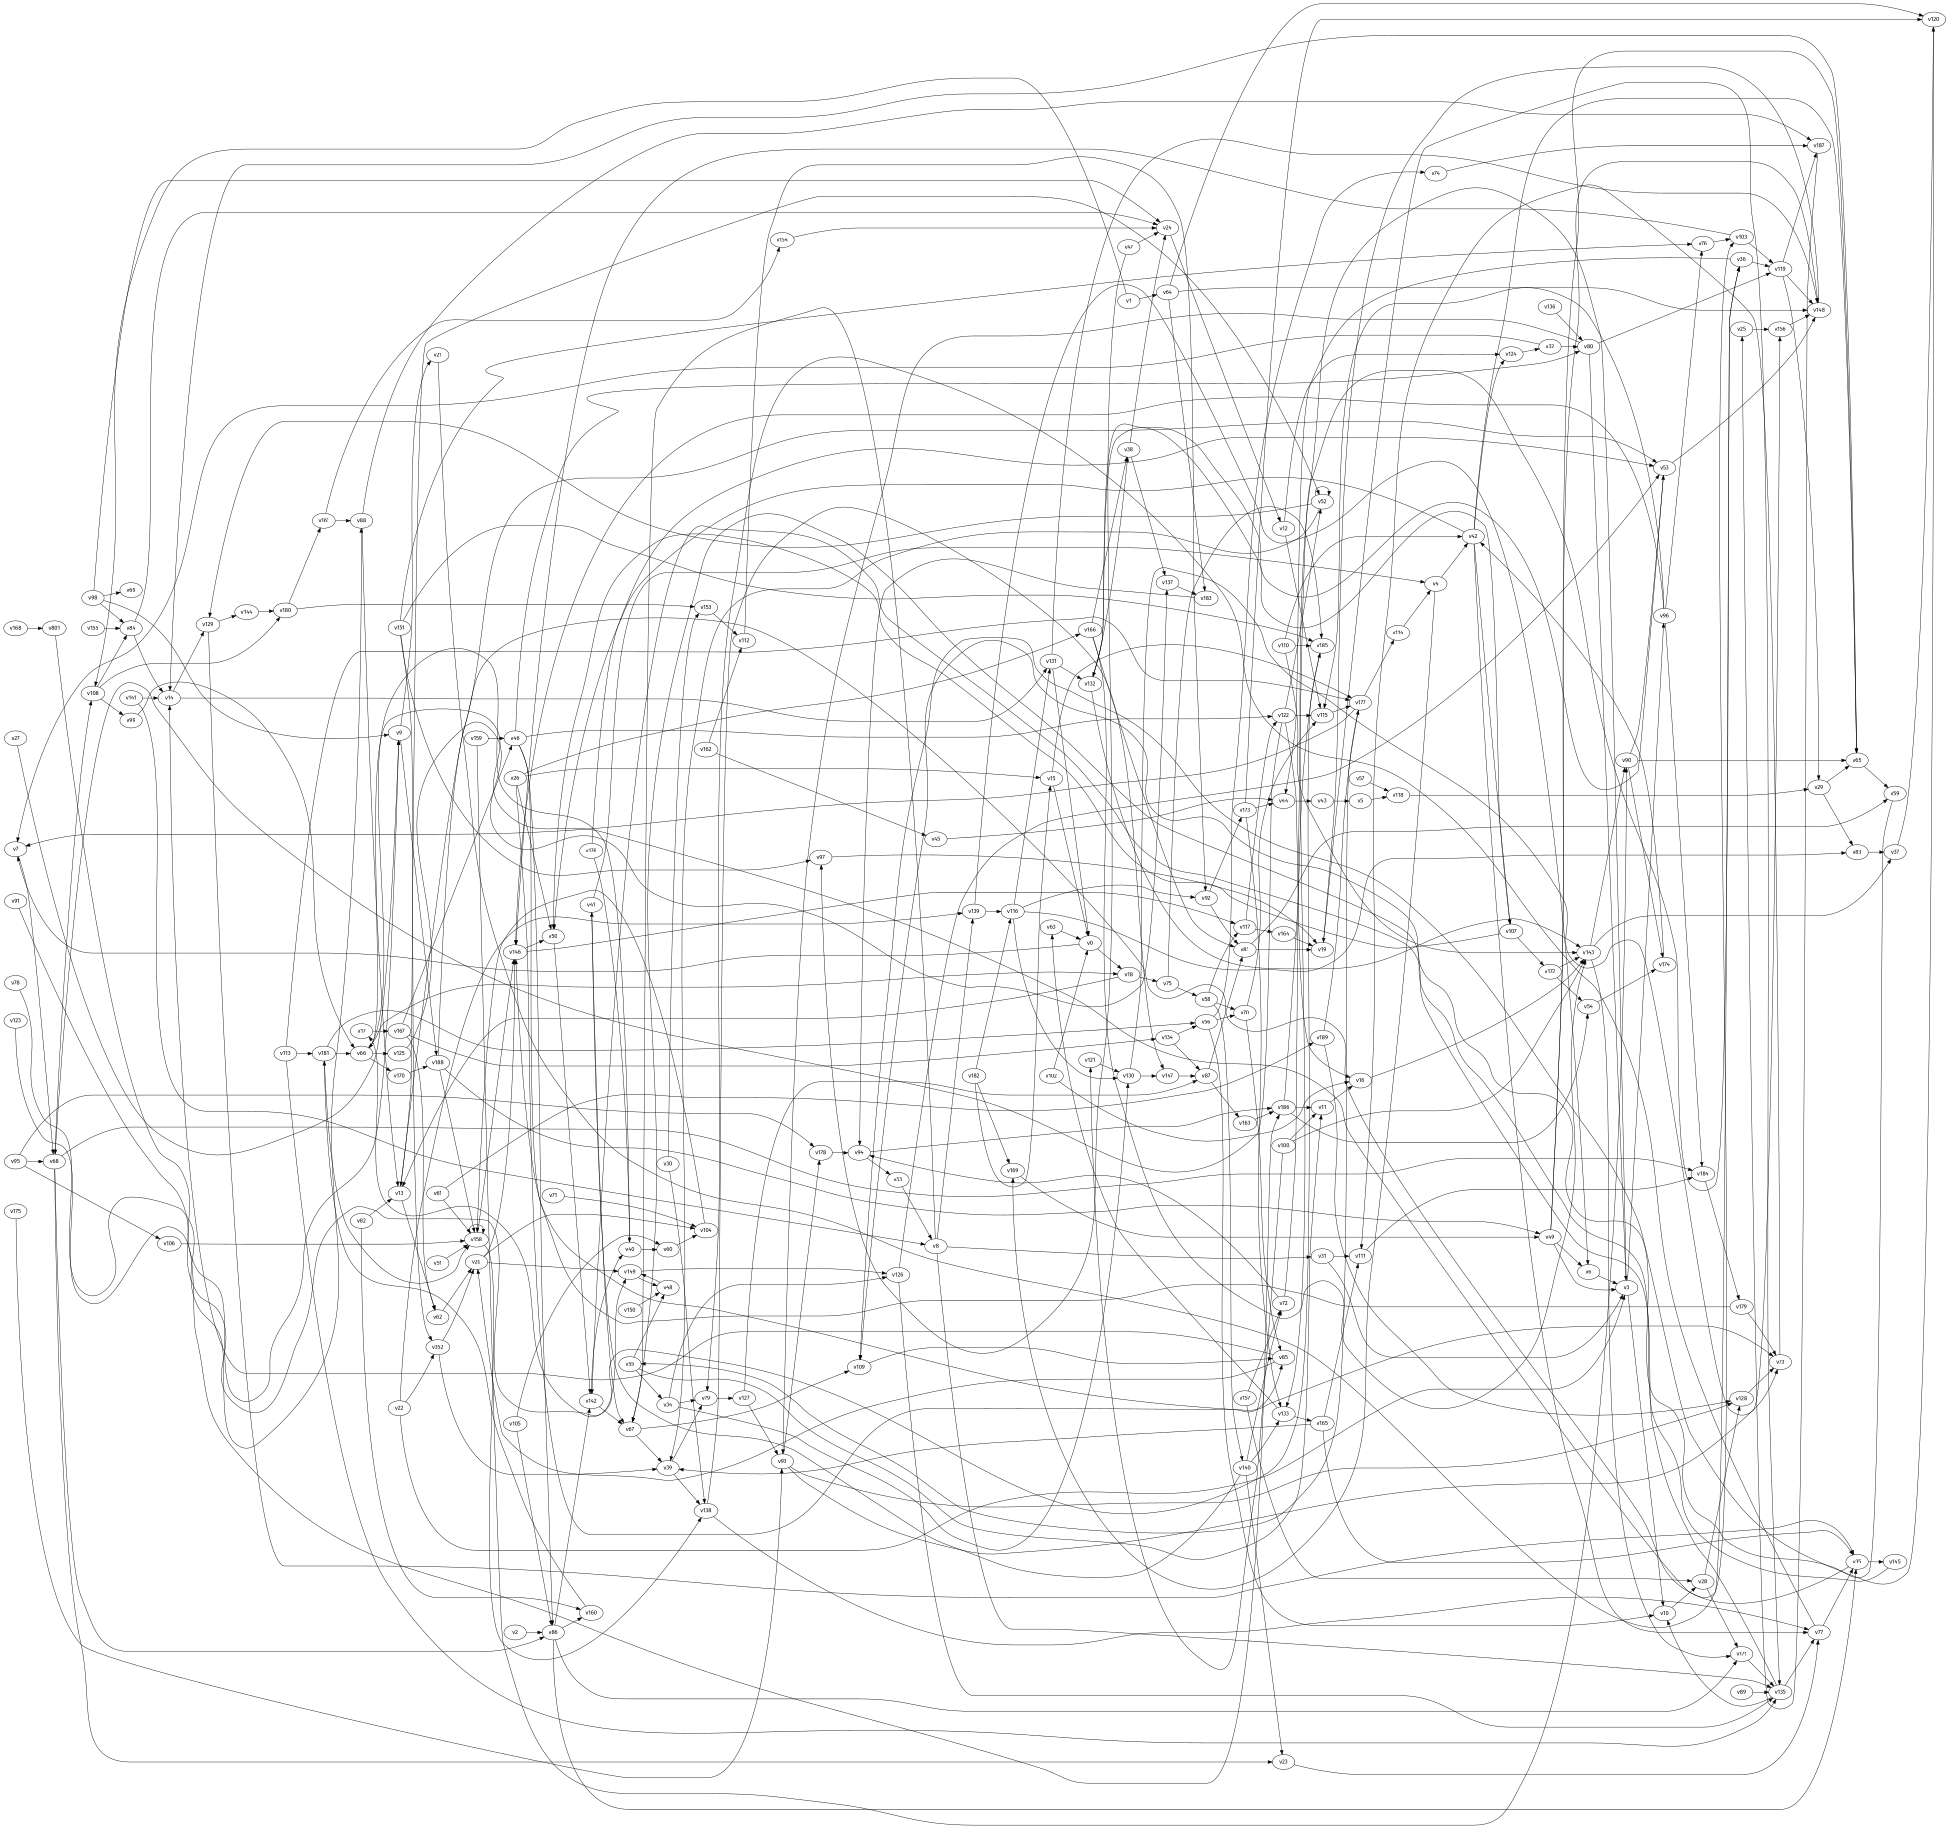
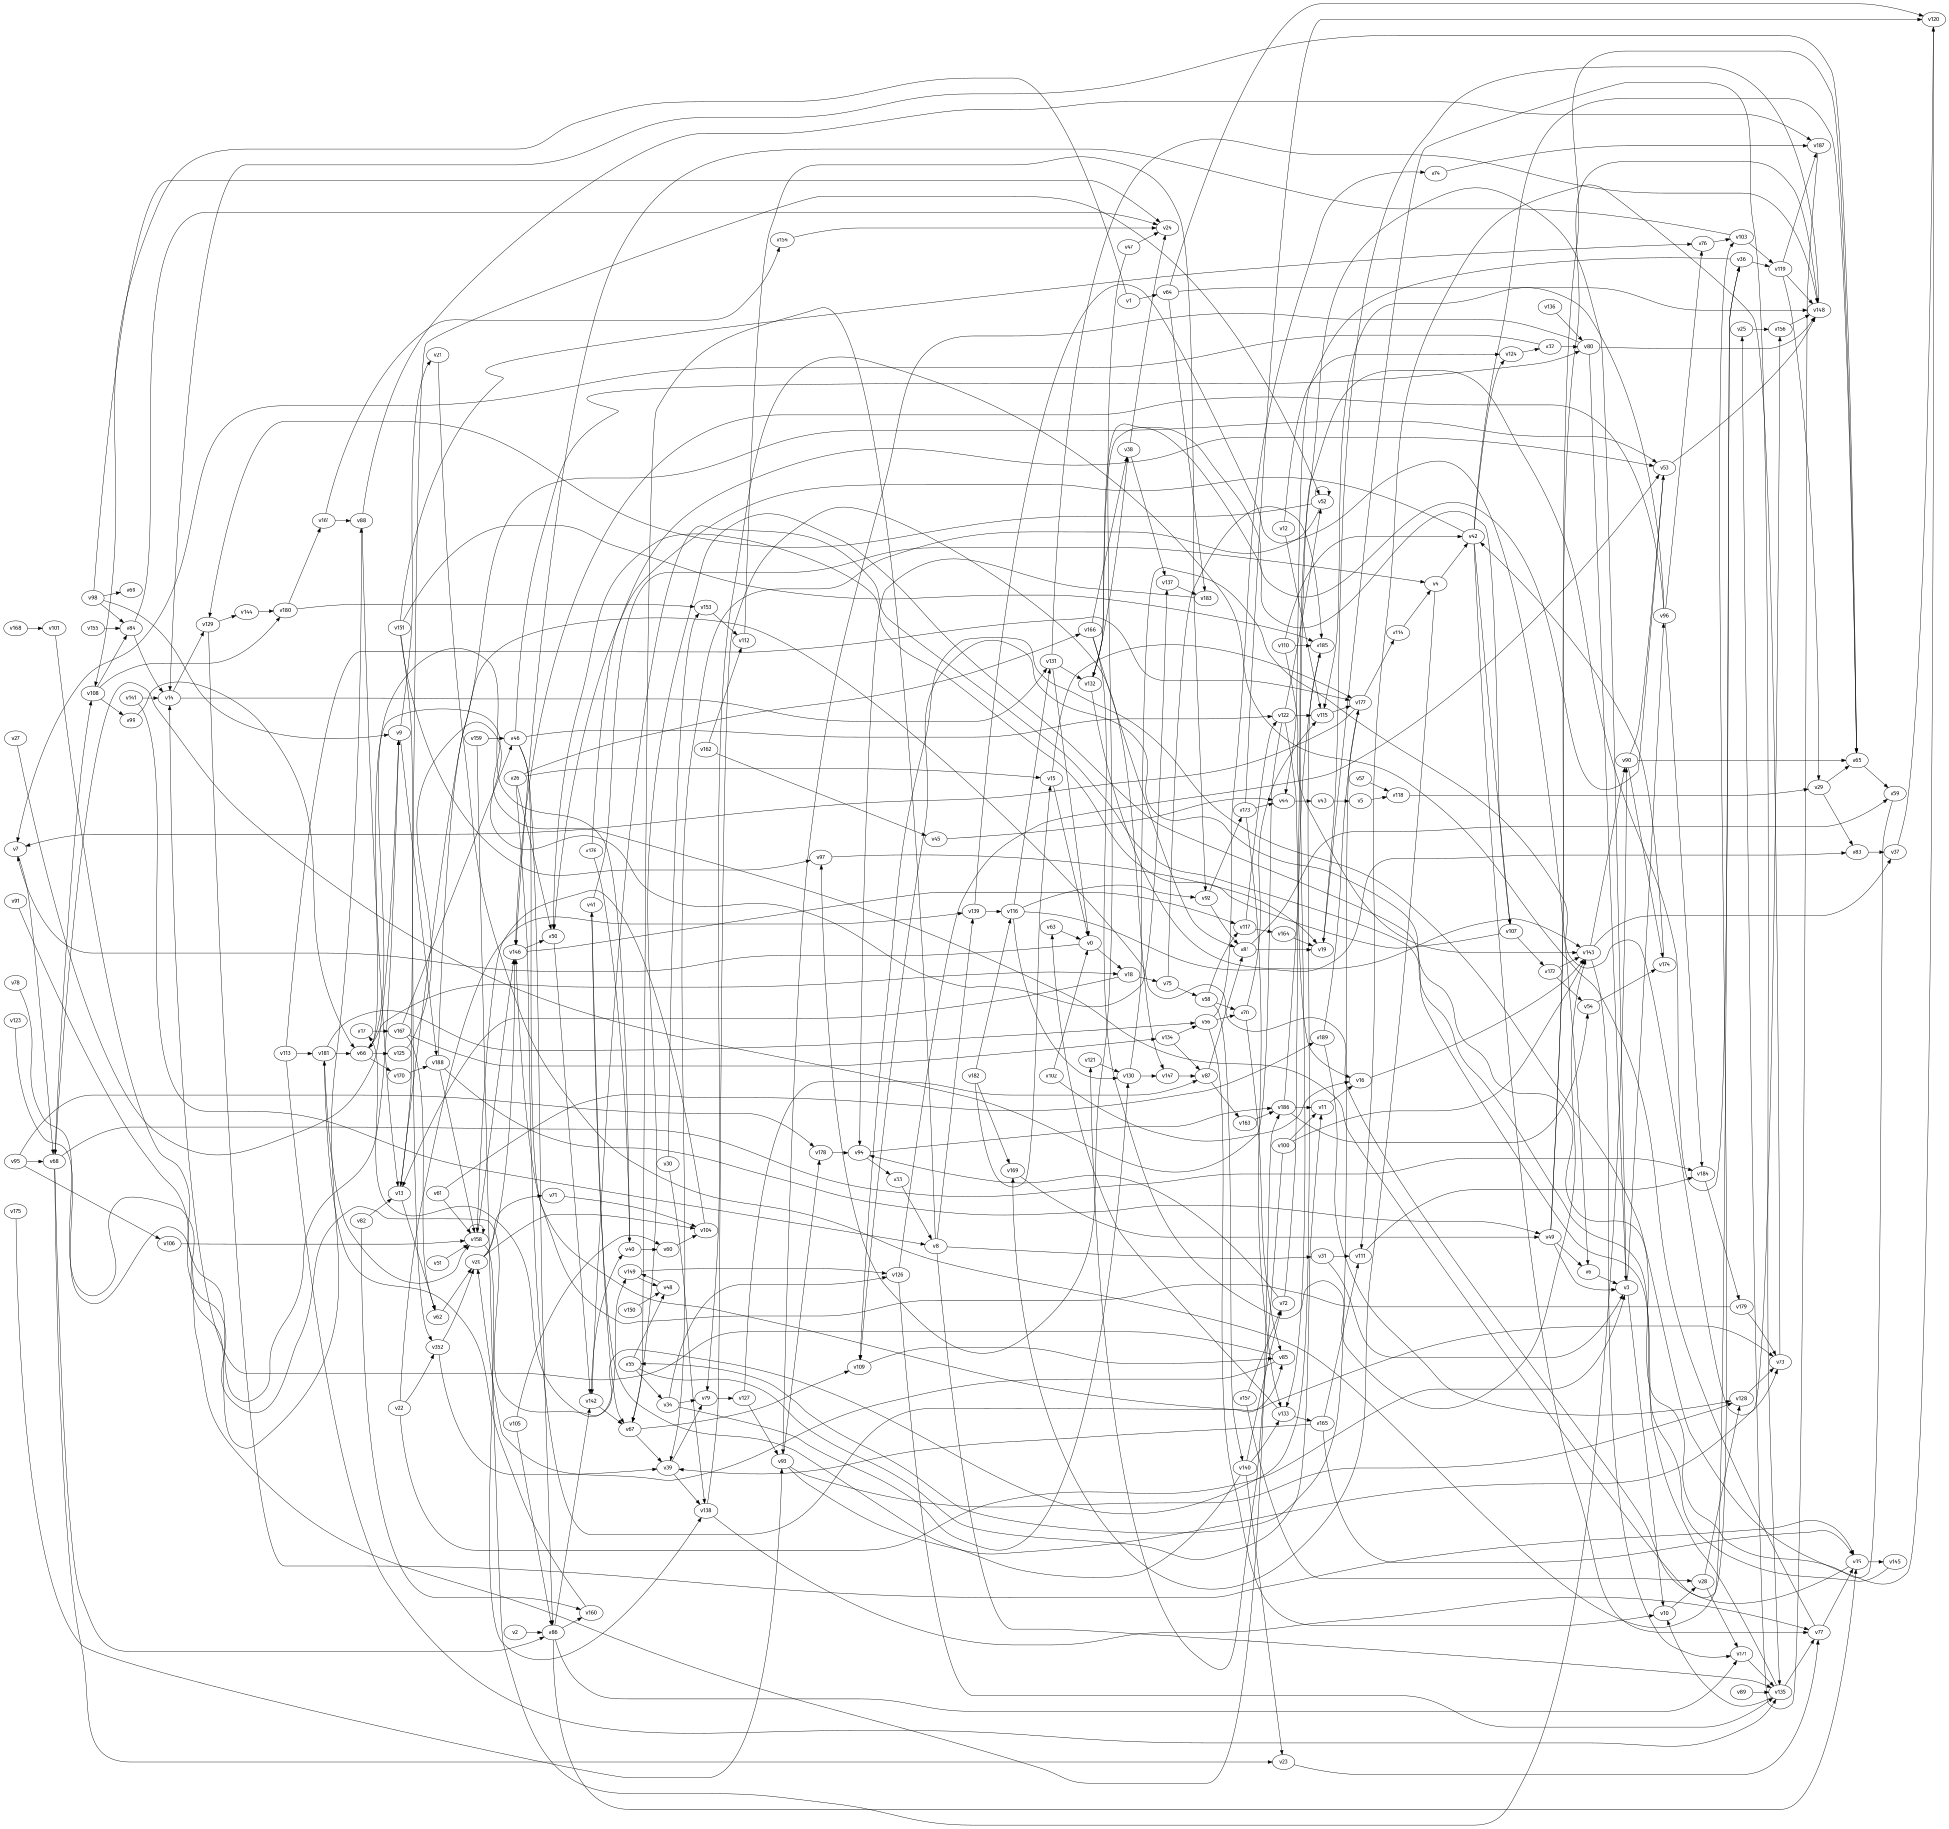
(1674, 312) -> (1711, 348)
(1224, 377) -> none
(54, 628) -> (54, 628)
(551, 1267) -> (503, 1210)
